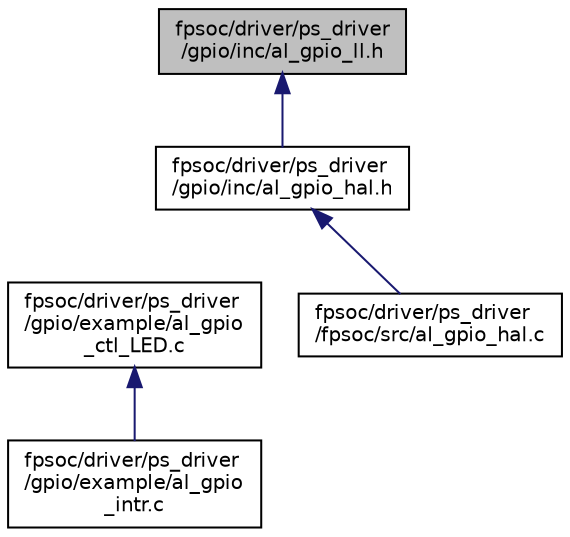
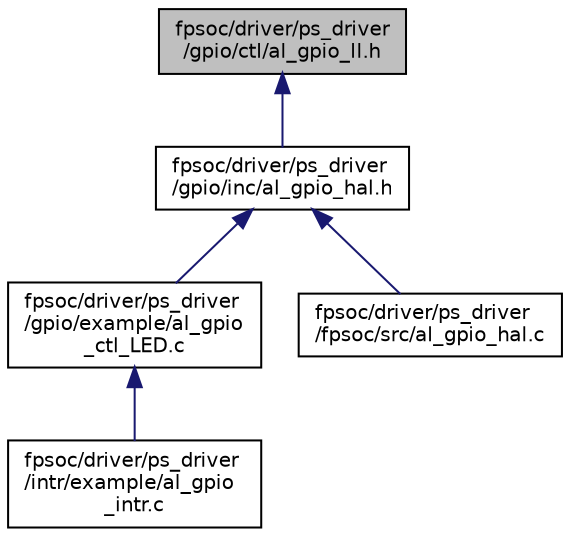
(282, 42) -> (282, 42)
none -> (207, 253)
(135, 484) -> (135, 484)
